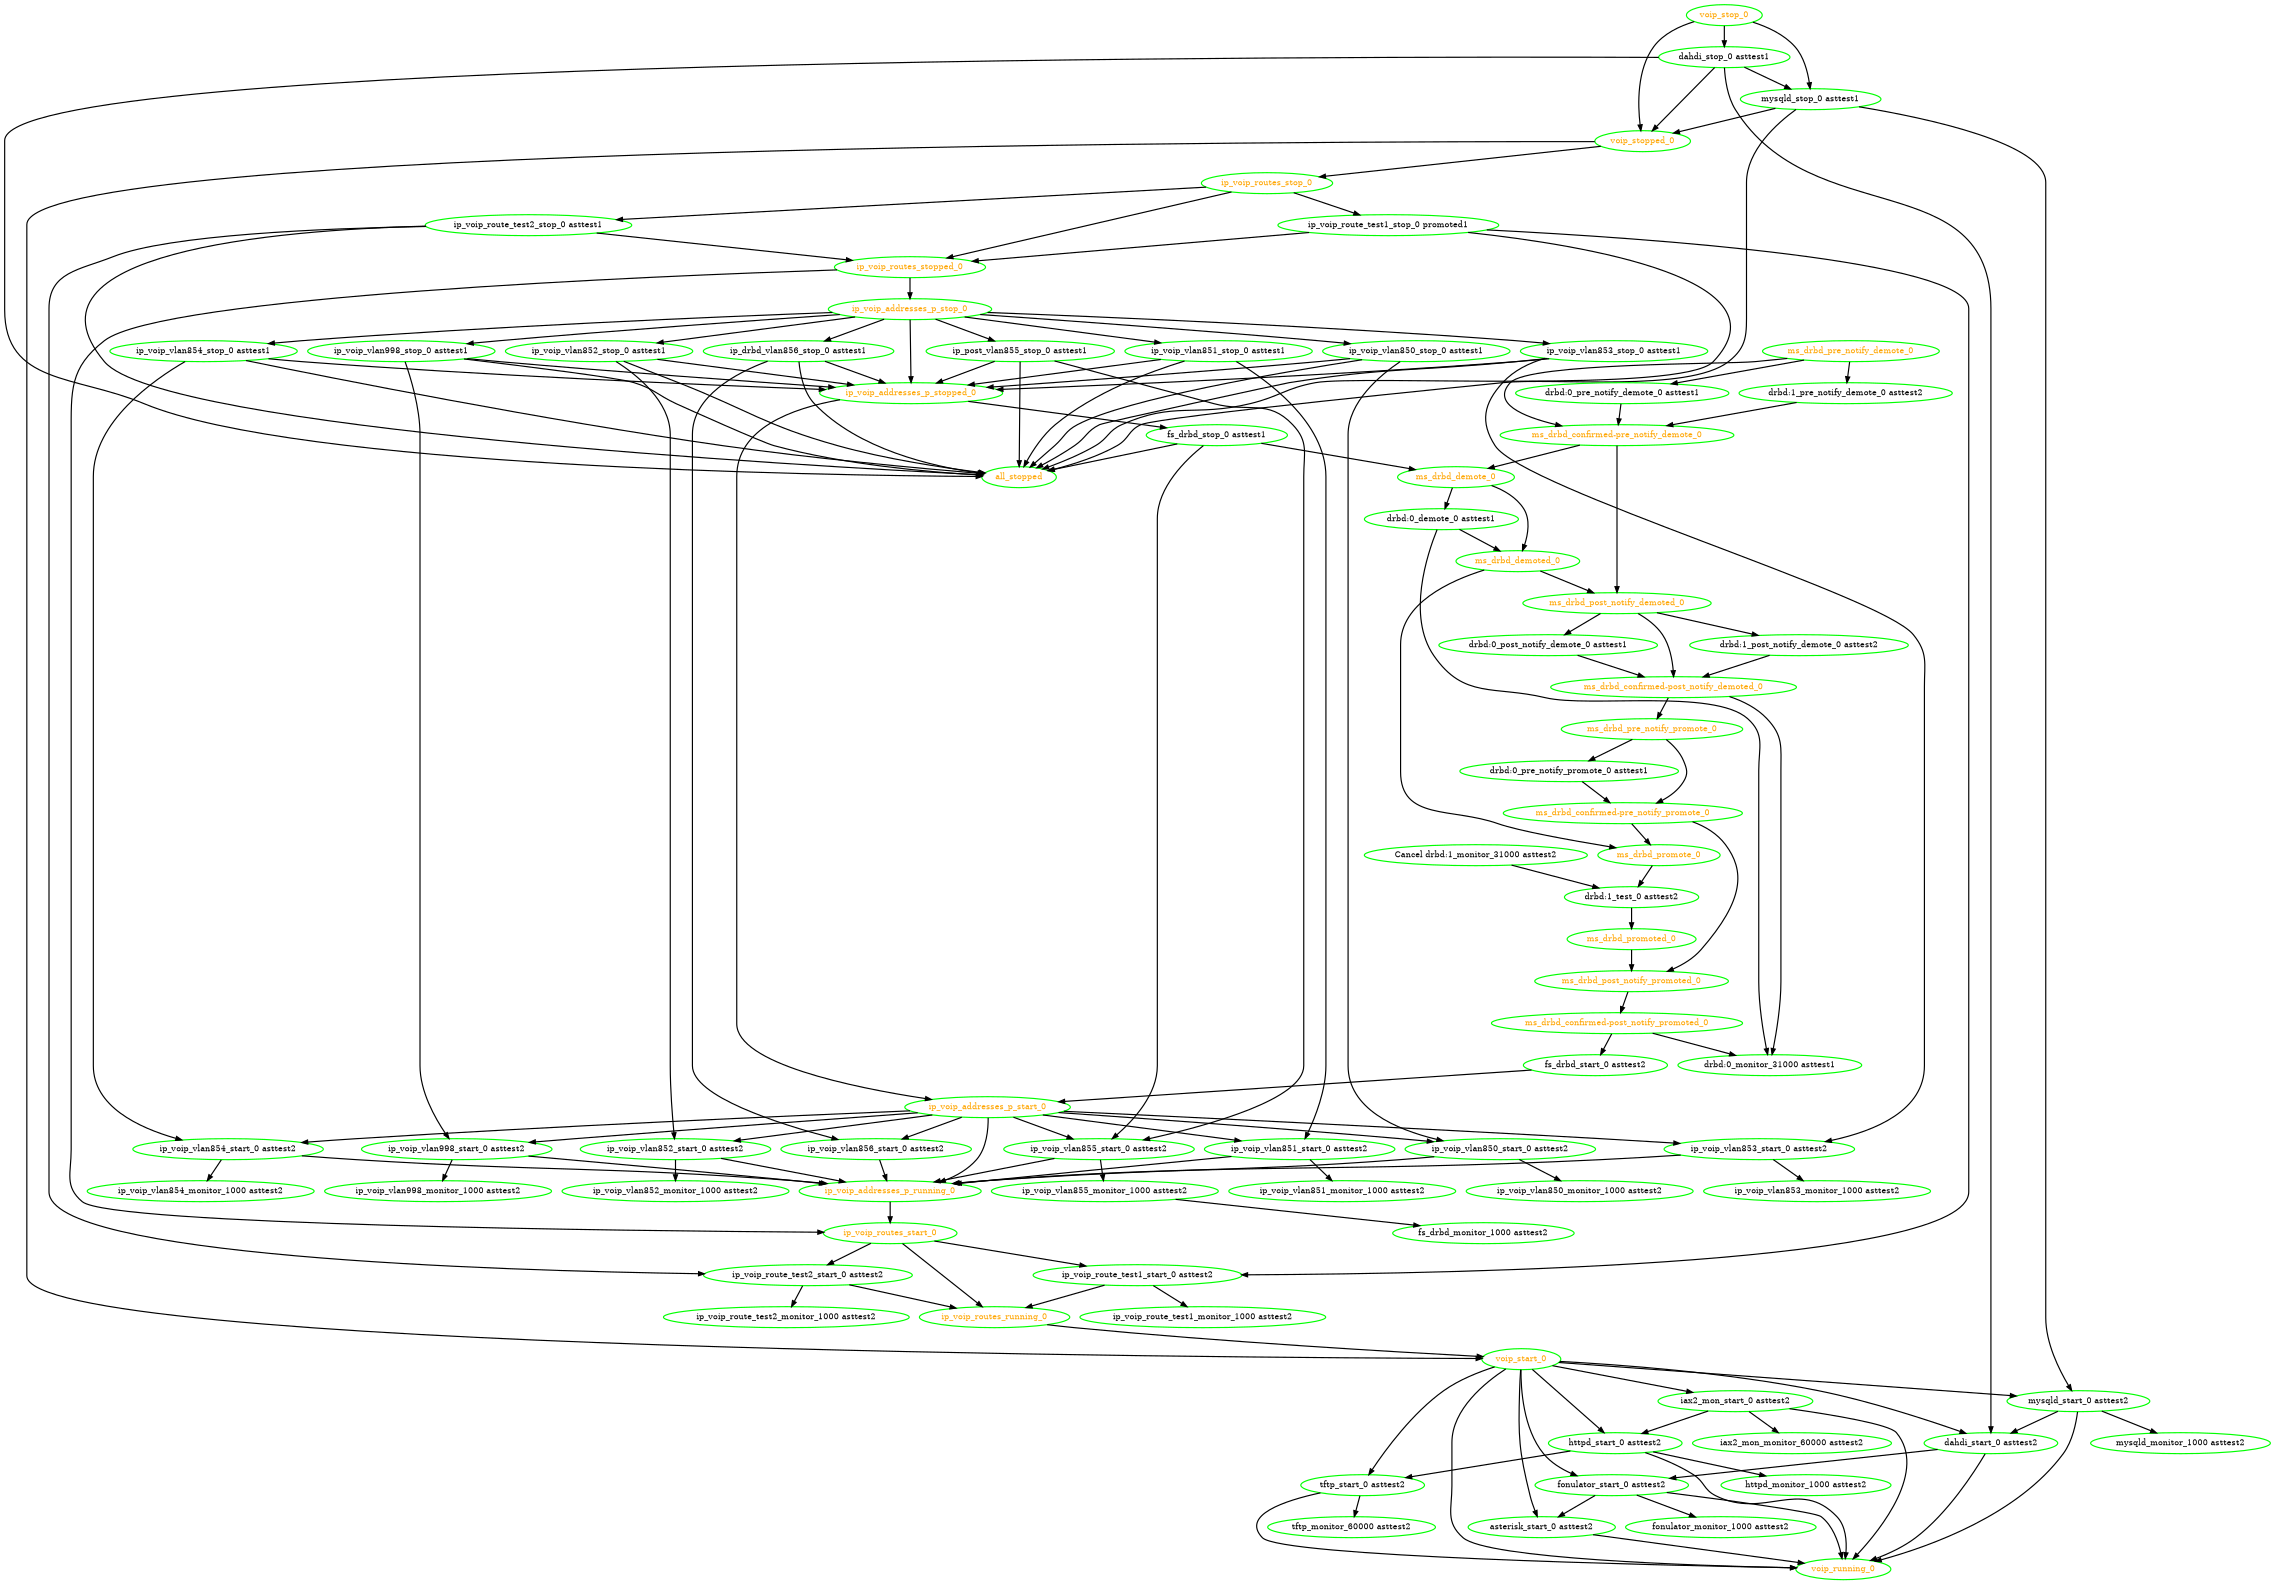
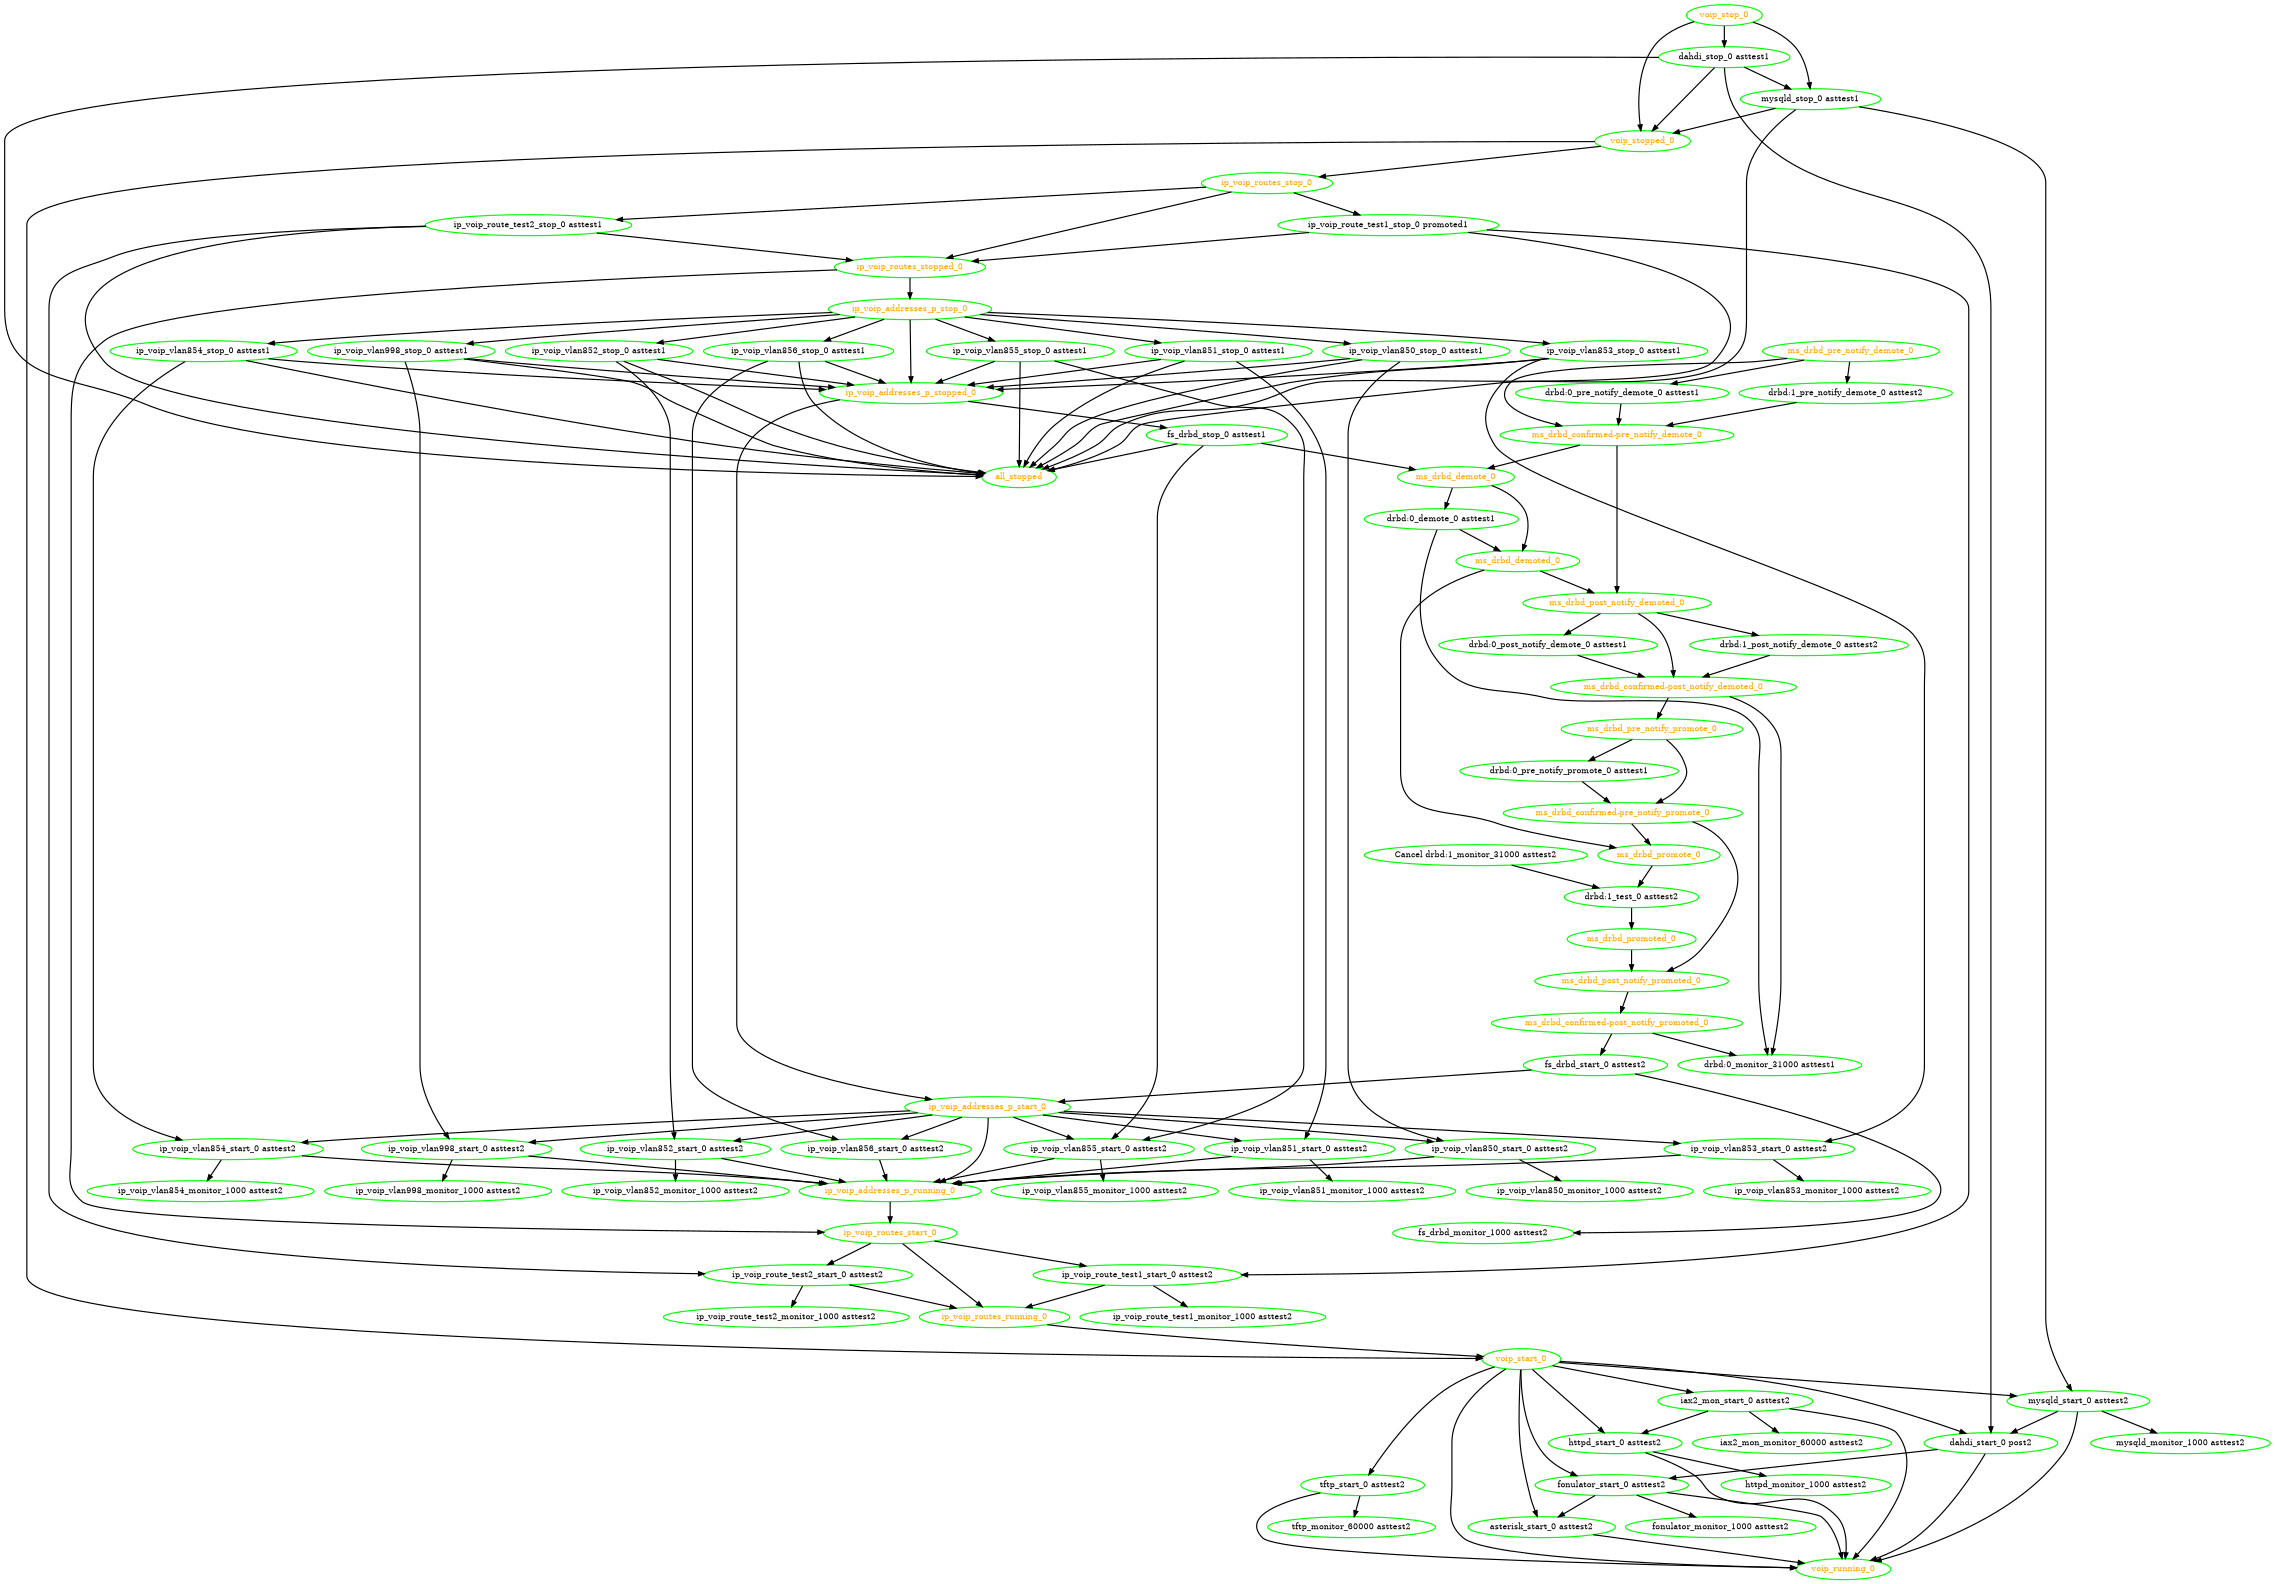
(799, 351) -> (799, 351)
(1020, 351) -> (1020, 351)
(1295, 1212) -> (1930, 1205)
(1991, 1443) -> (1991, 1443)
(1491, 1464) -> none
